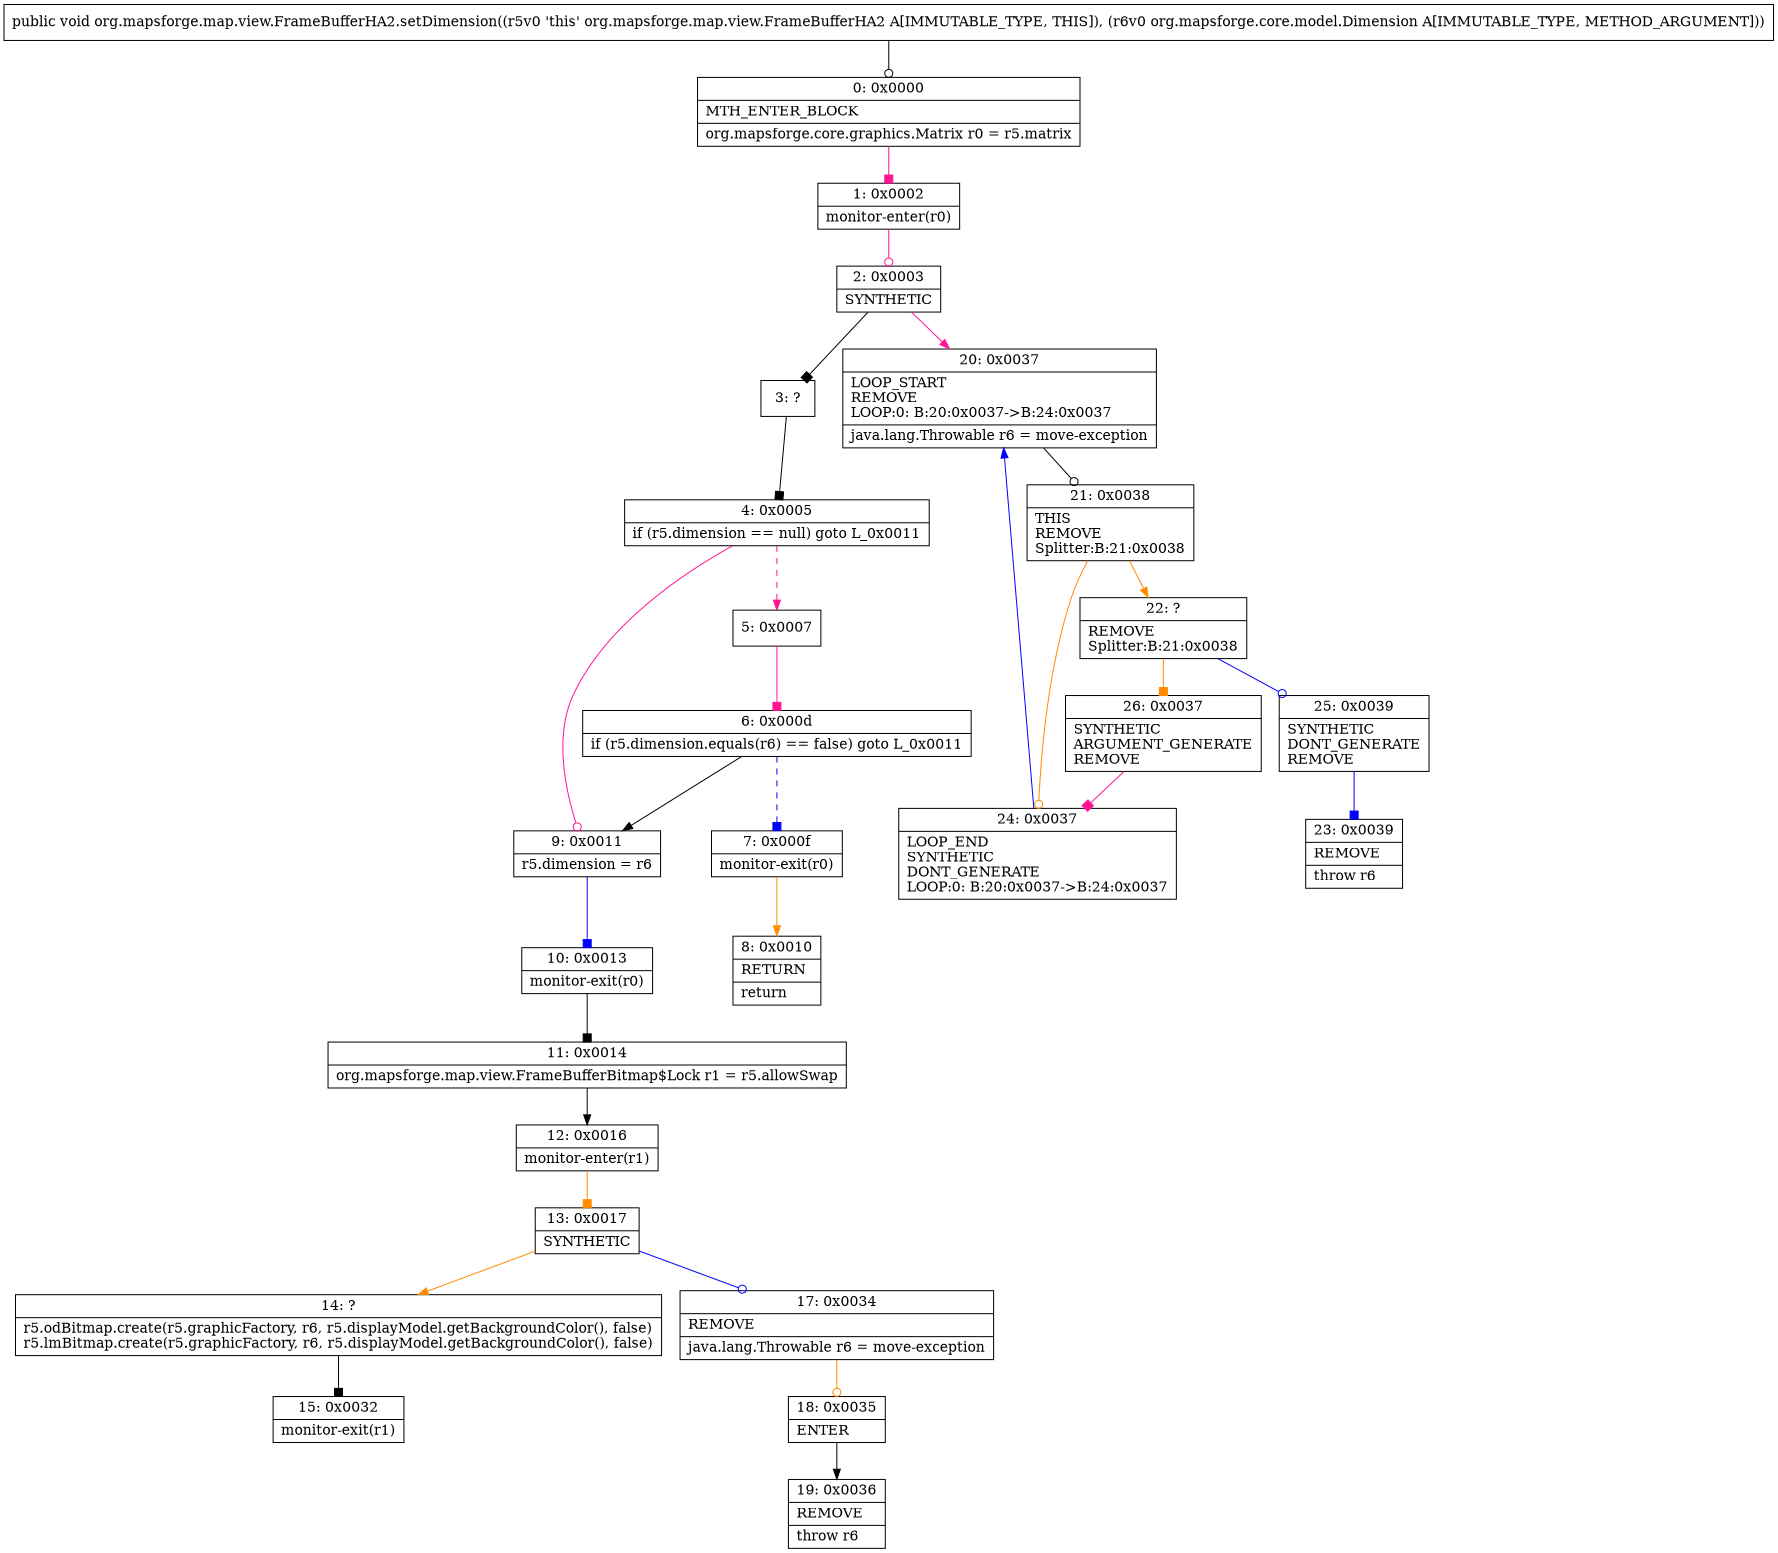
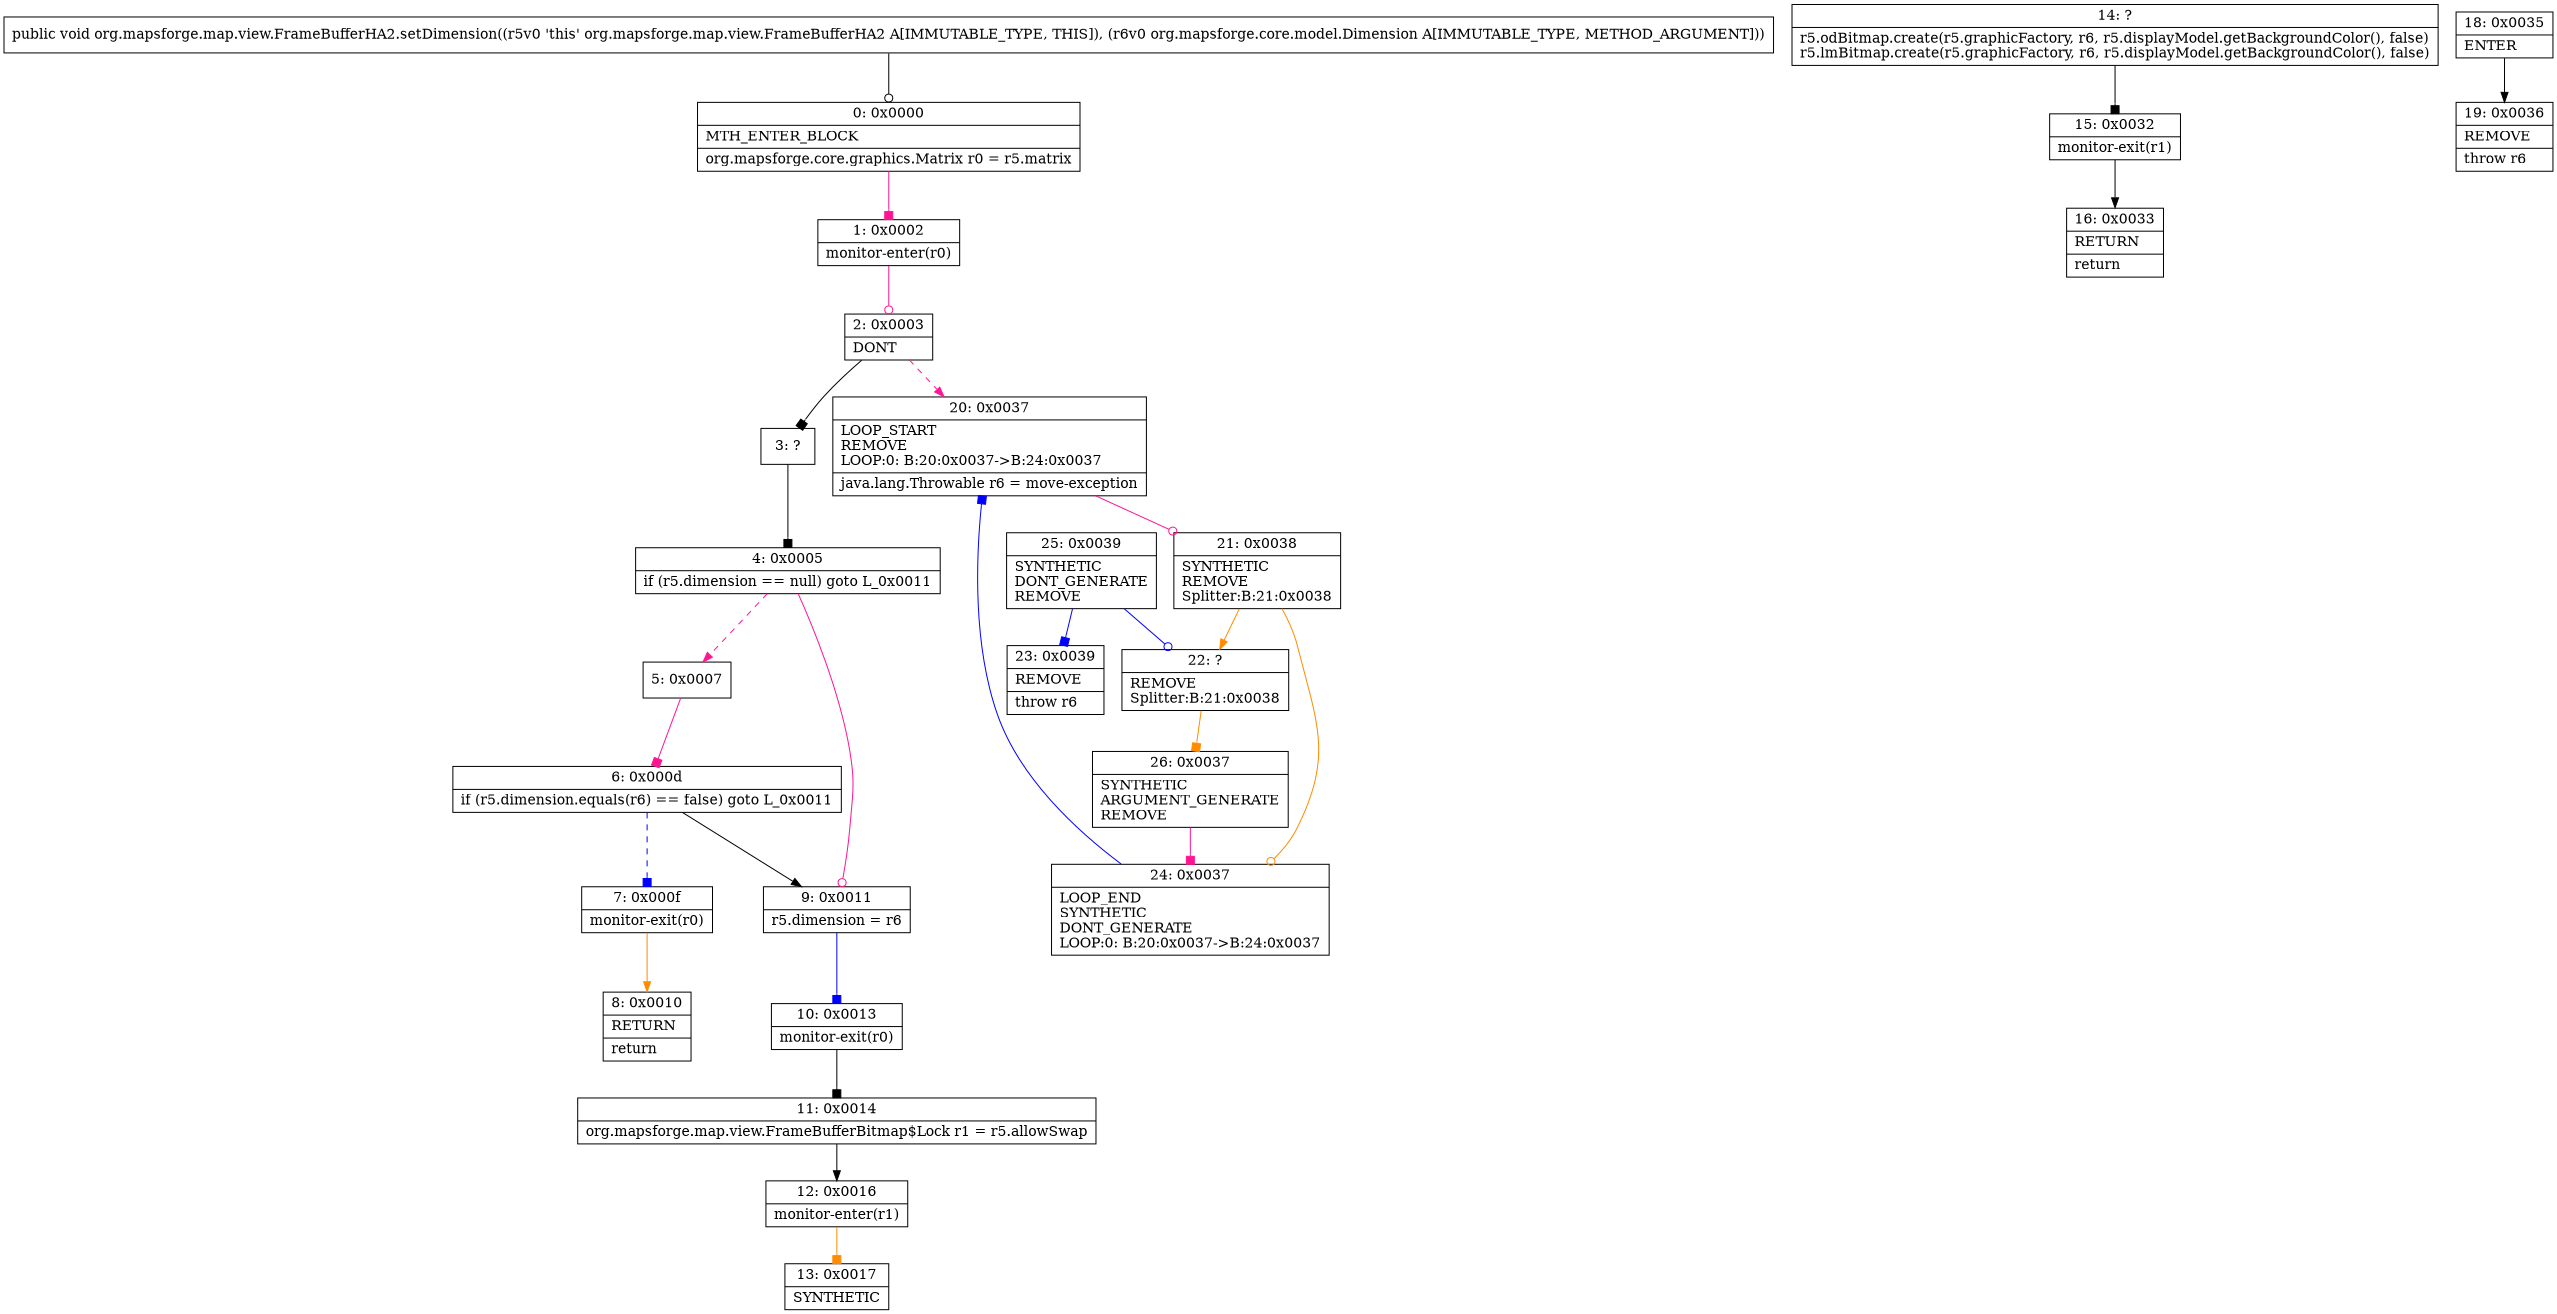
none -> (2115, 243)
(889, 300) -> (875, 348)
(927, 327) -> (923, 375)
(1058, 463) -> (1132, 513)
(1054, 519) -> (1226, 567)
(1019, 633) -> (995, 708)
(1248, 675) -> (1145, 626)
(481, 1271) -> none
(837, 1325) -> none
